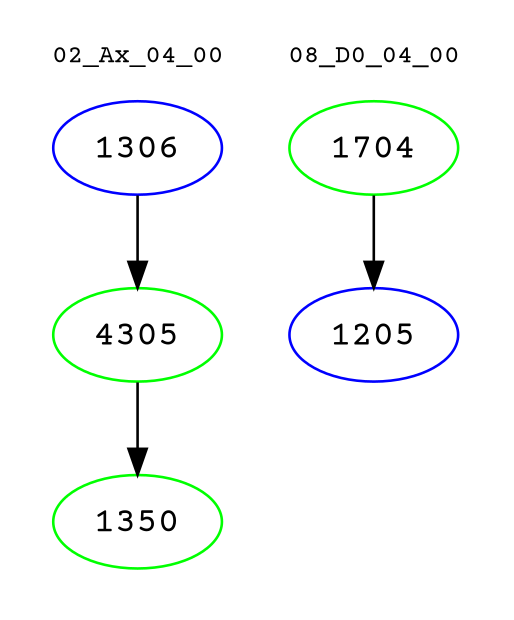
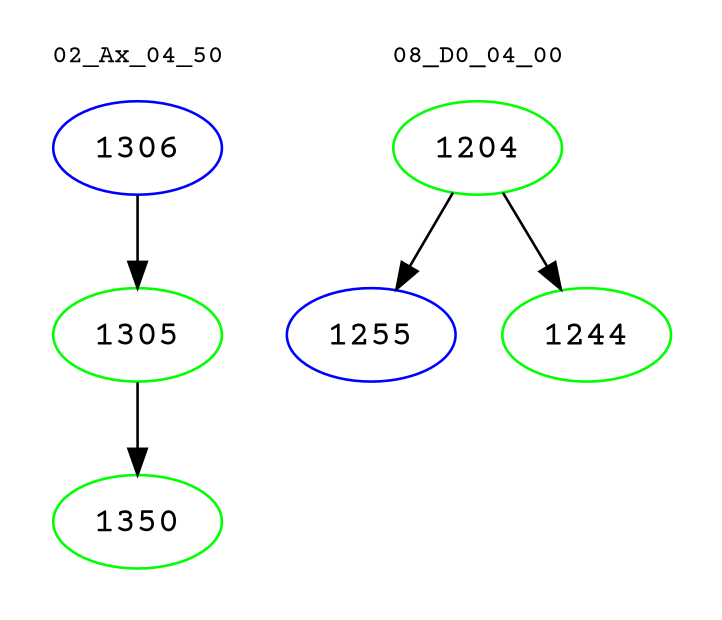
(139, 56) -> (139, 56)
(374, 148) -> (478, 148)
(138, 335) -> (138, 335)
(374, 335) -> (371, 335)
none -> (587, 335)
